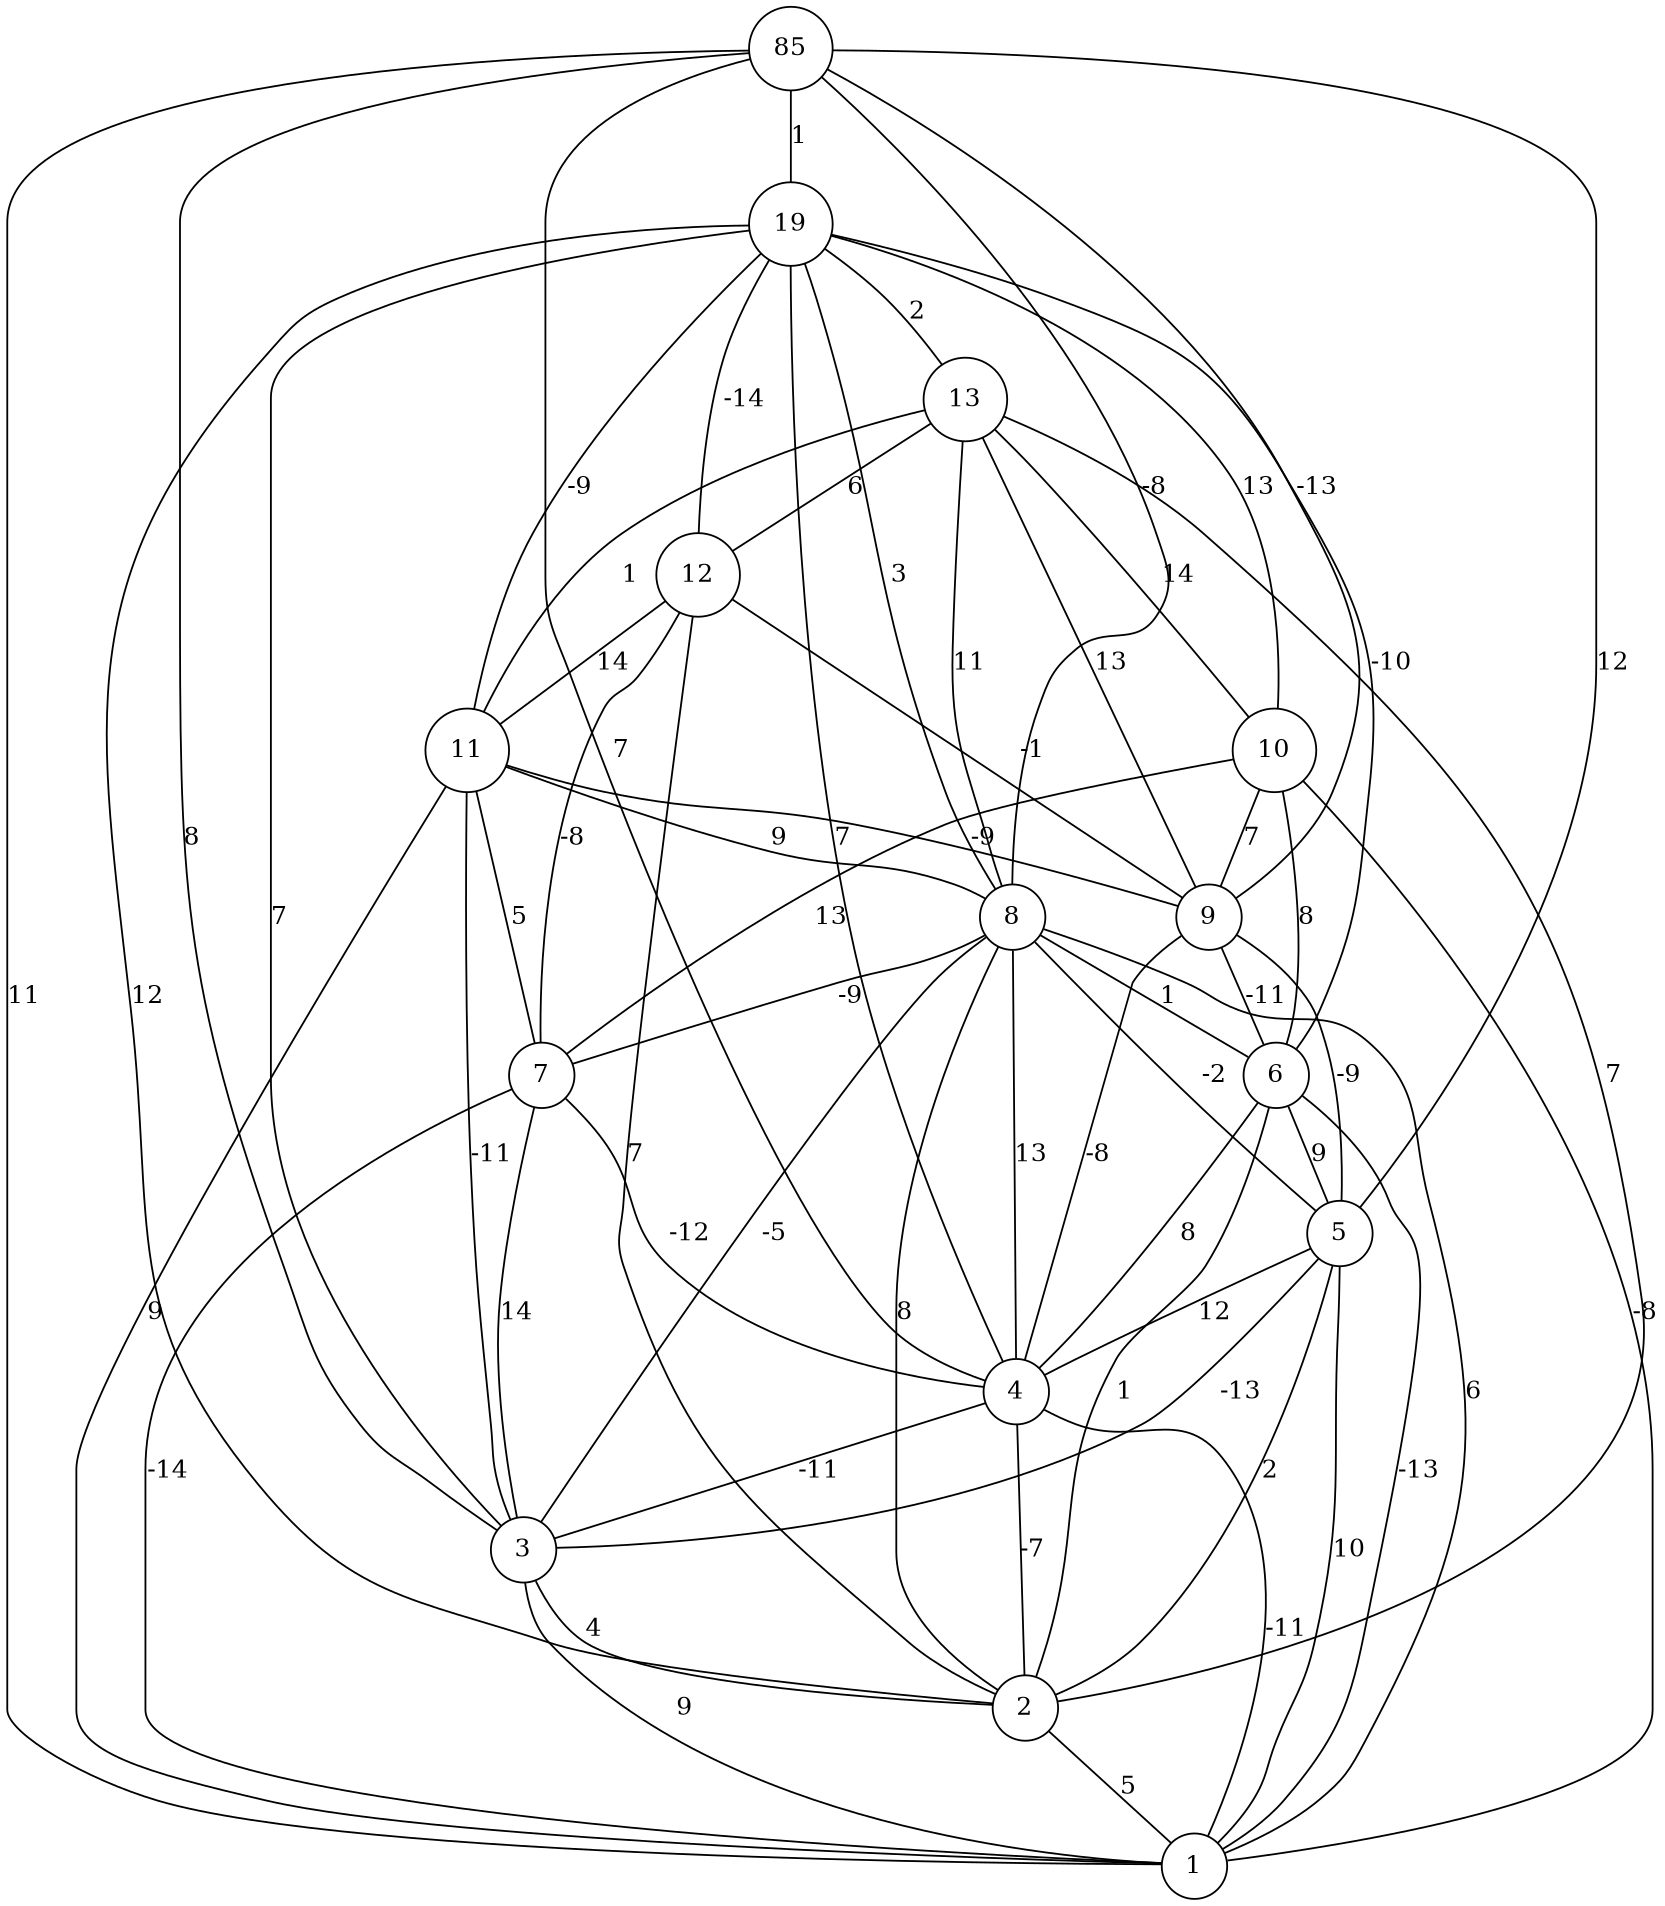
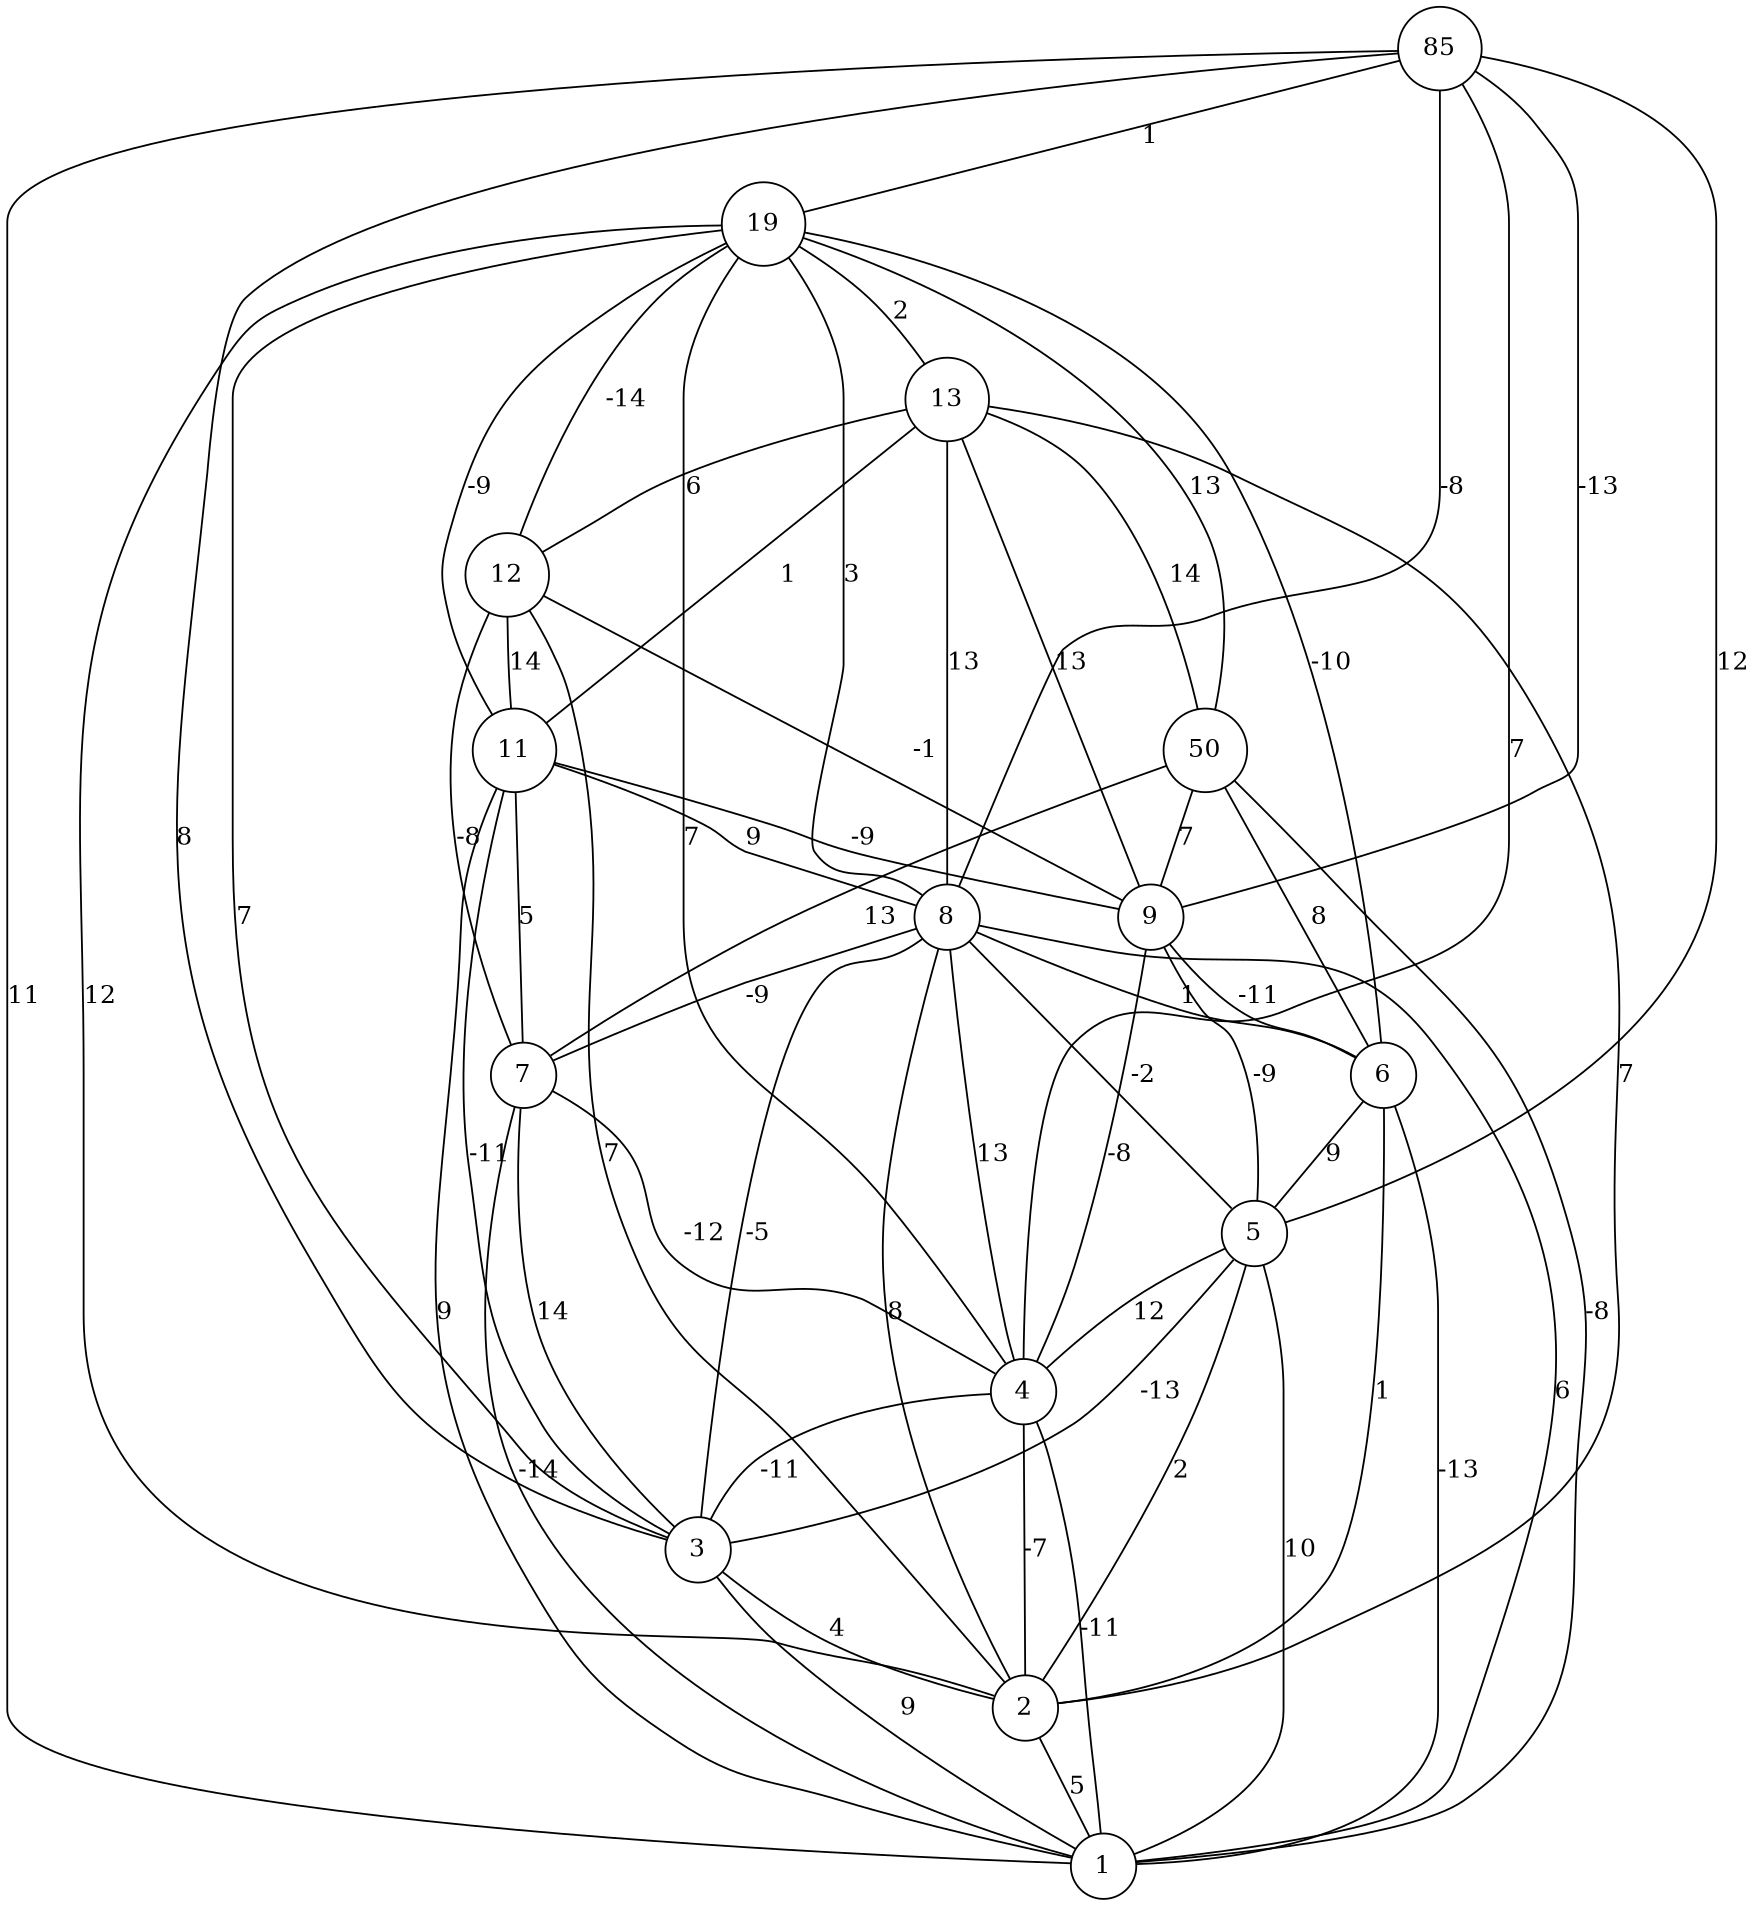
(970, 663) -> (964, 663)
(1274, 750) -> (1205, 750)
(1153, 1240) -> none
